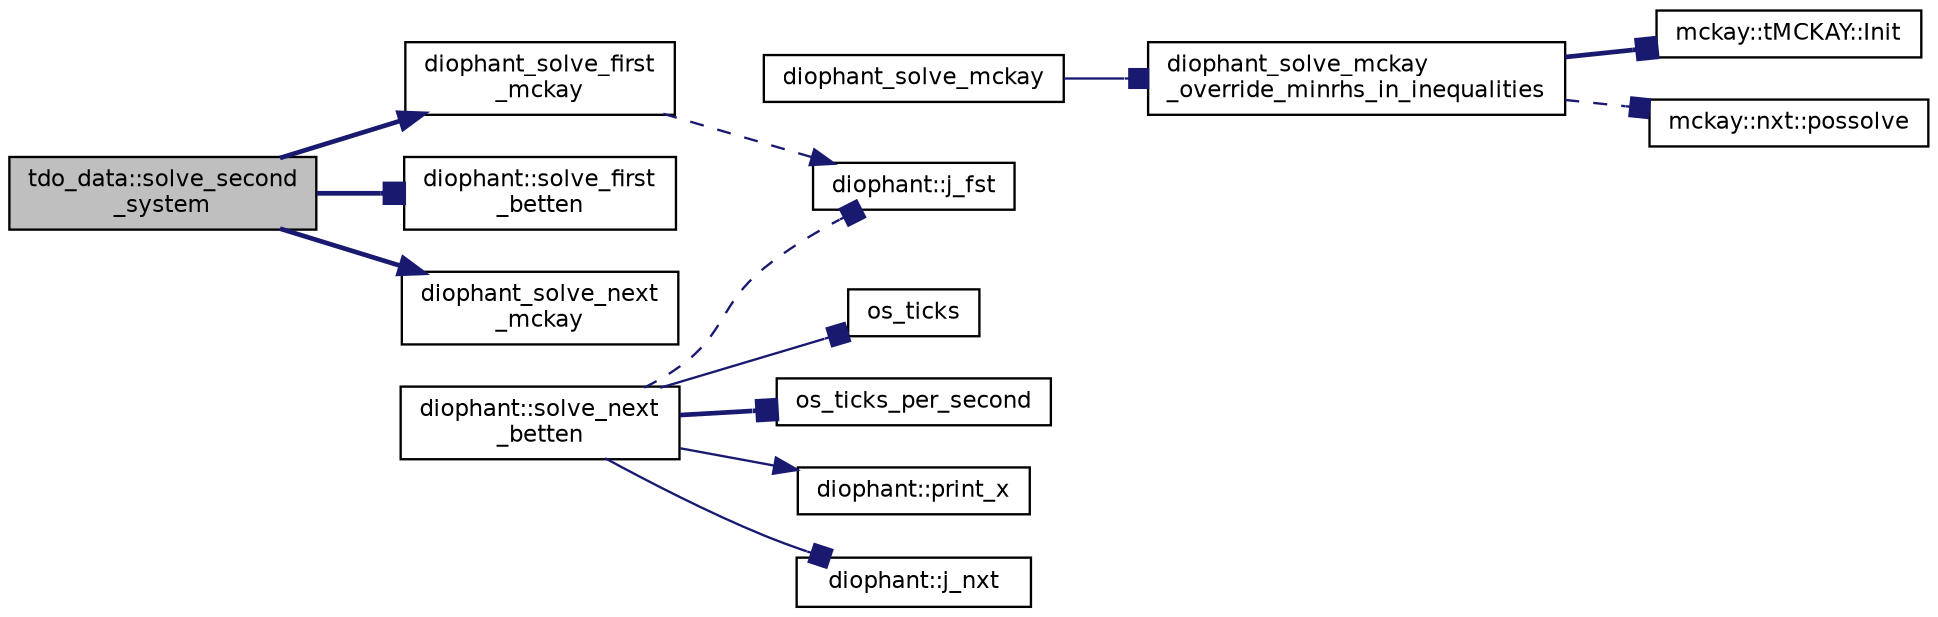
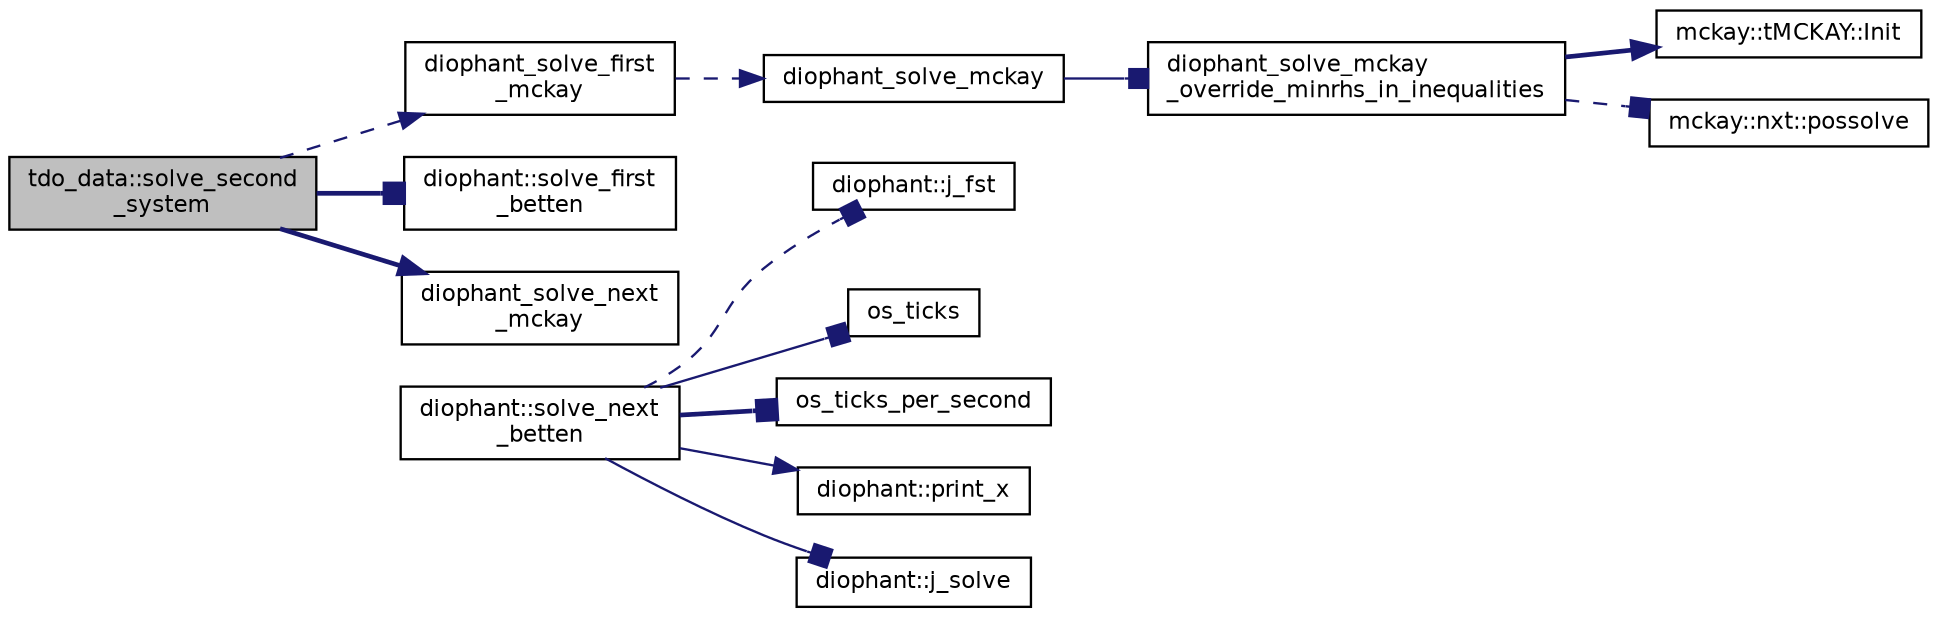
(1599, 53) -> (1599, 53)
(737, 135) -> (708, 78)
(340, 139) -> (340, 139)
(914, 582) -> (914, 582)
